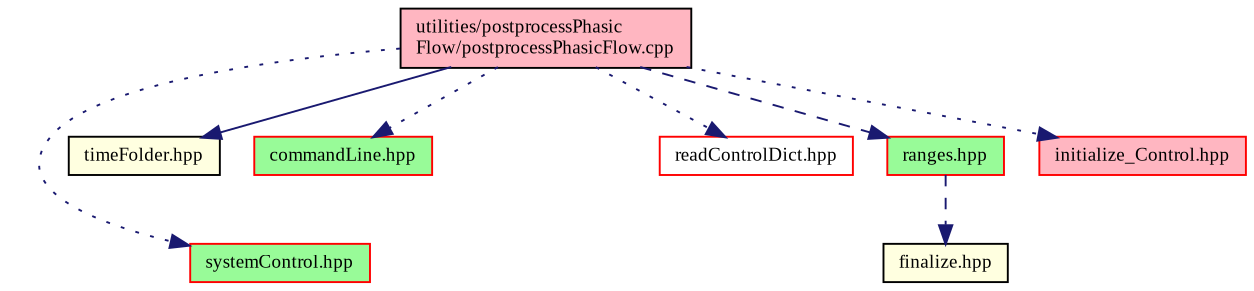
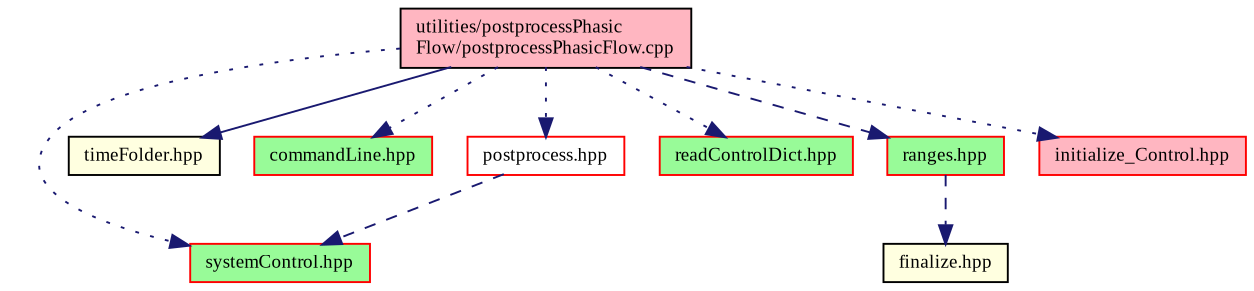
none -> (546, 156)
(756, 156) -> (756, 156)
